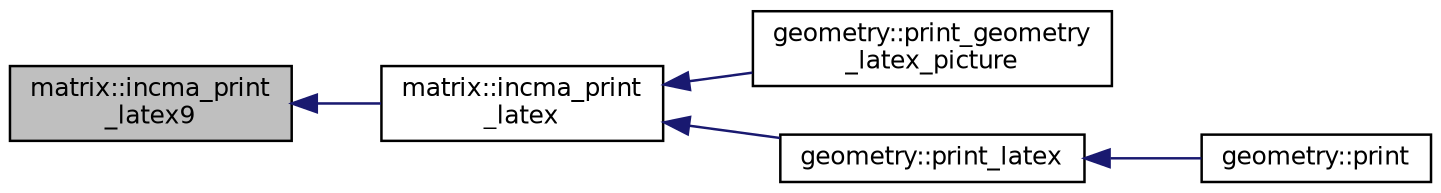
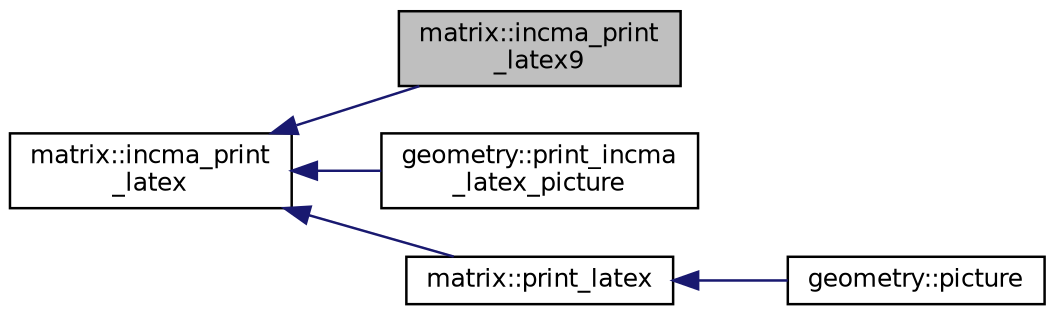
(932, 49) -> (540, 171)
(349, 103) -> (358, 106)
(932, 158) -> (540, 280)
(1316, 158) -> (916, 280)
